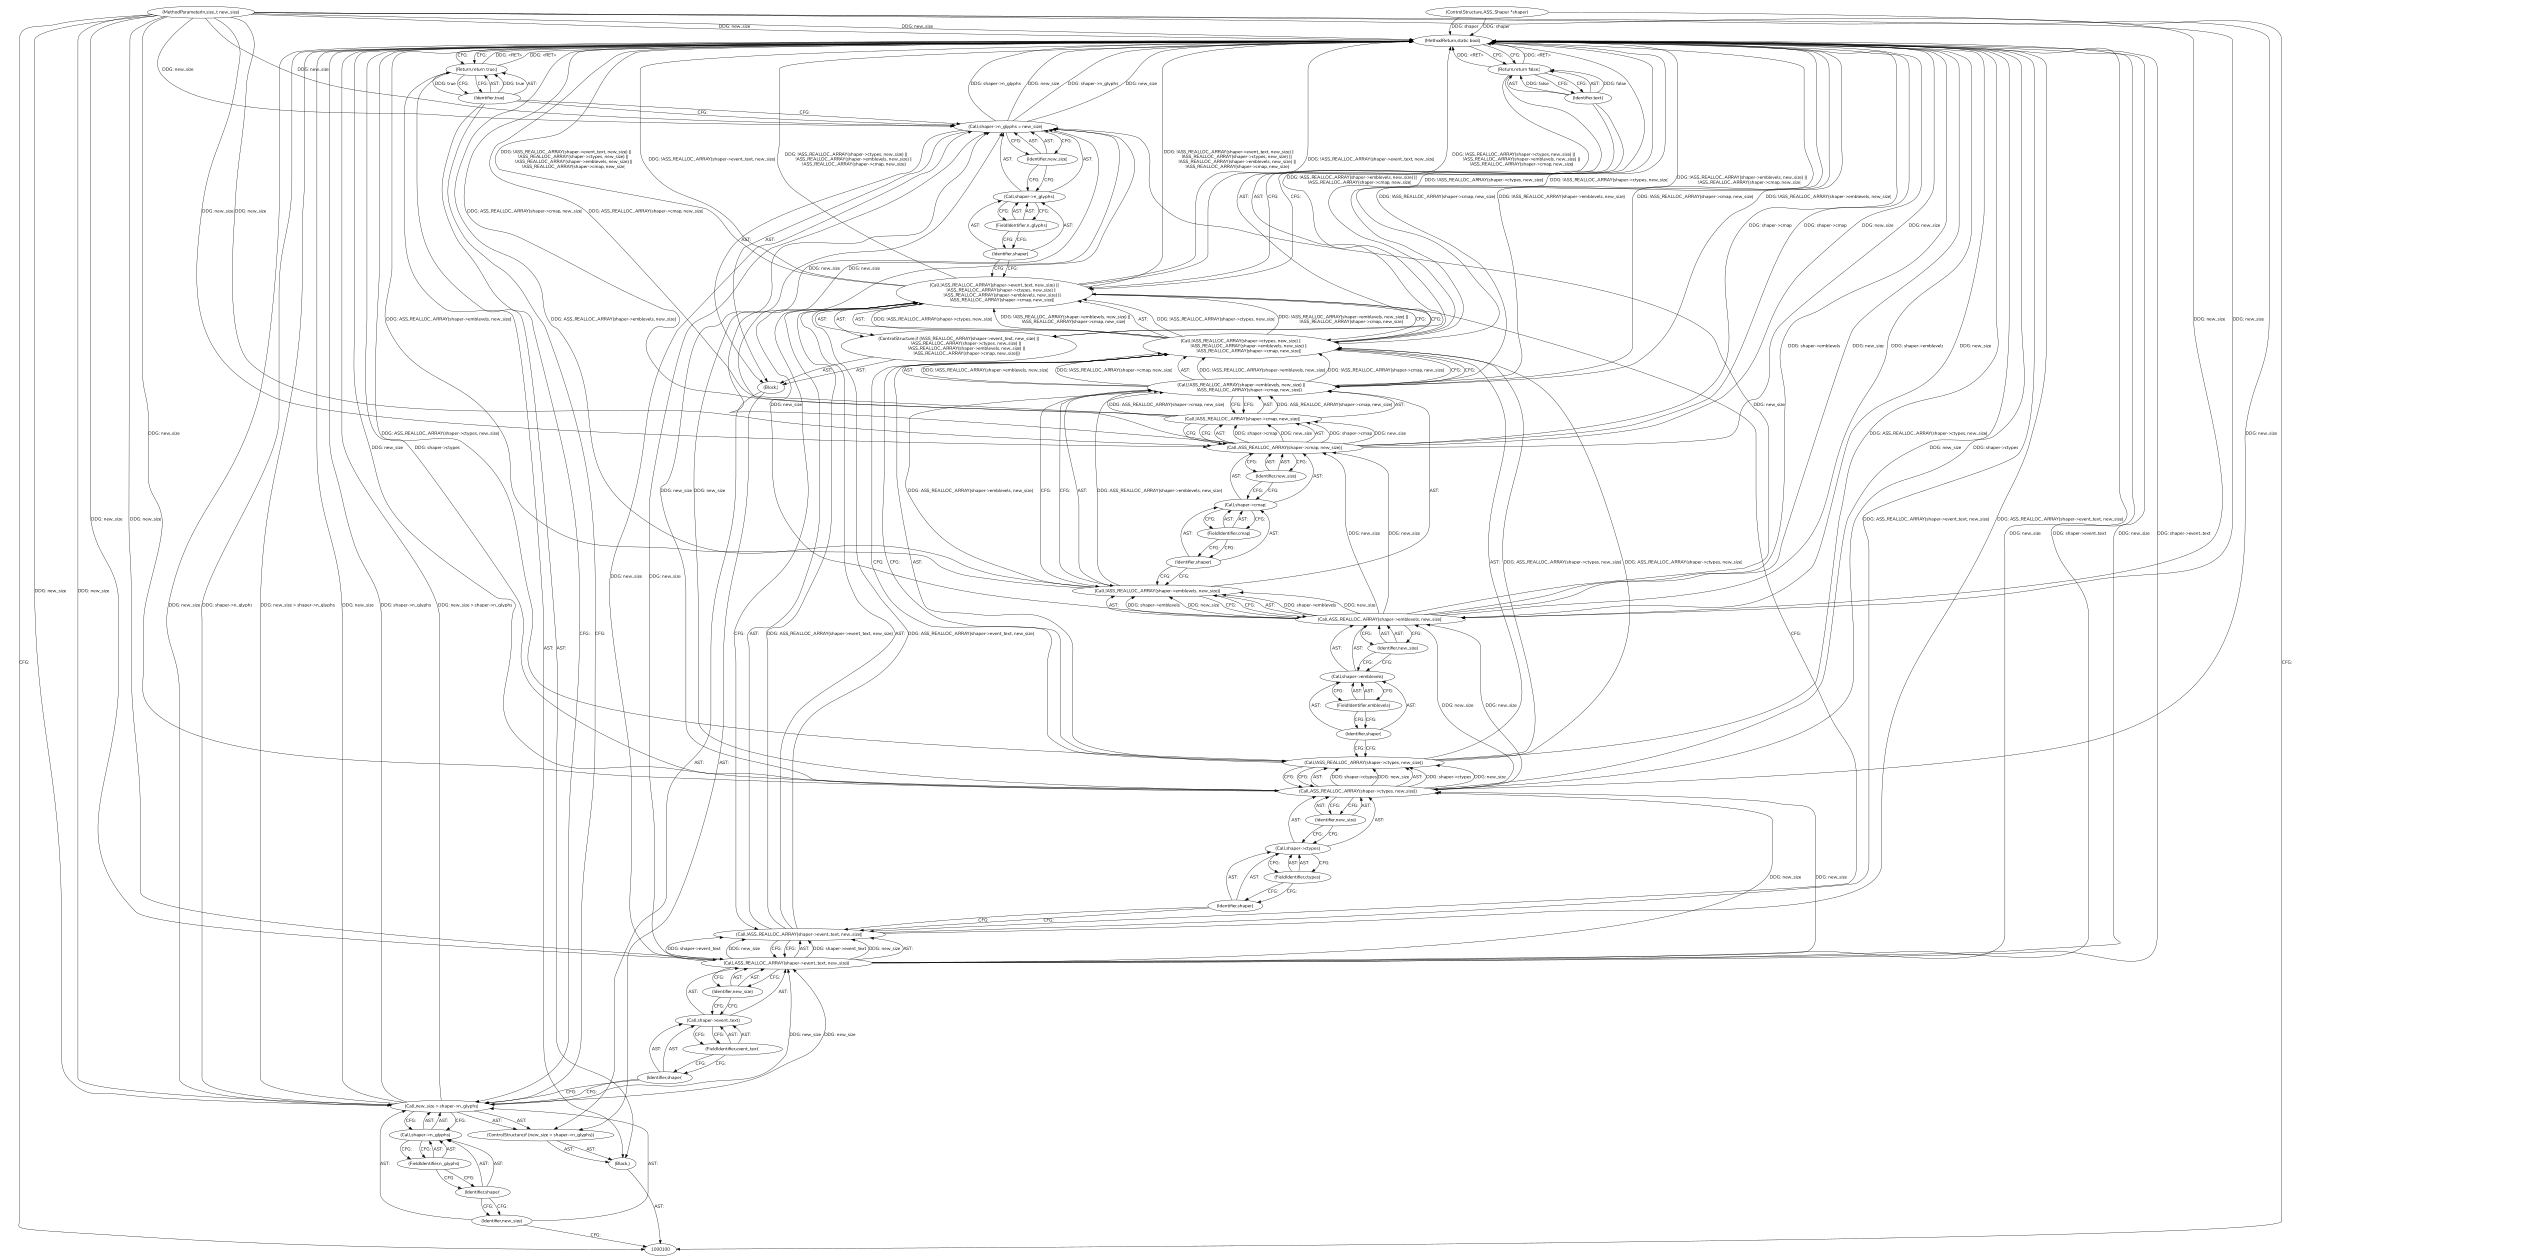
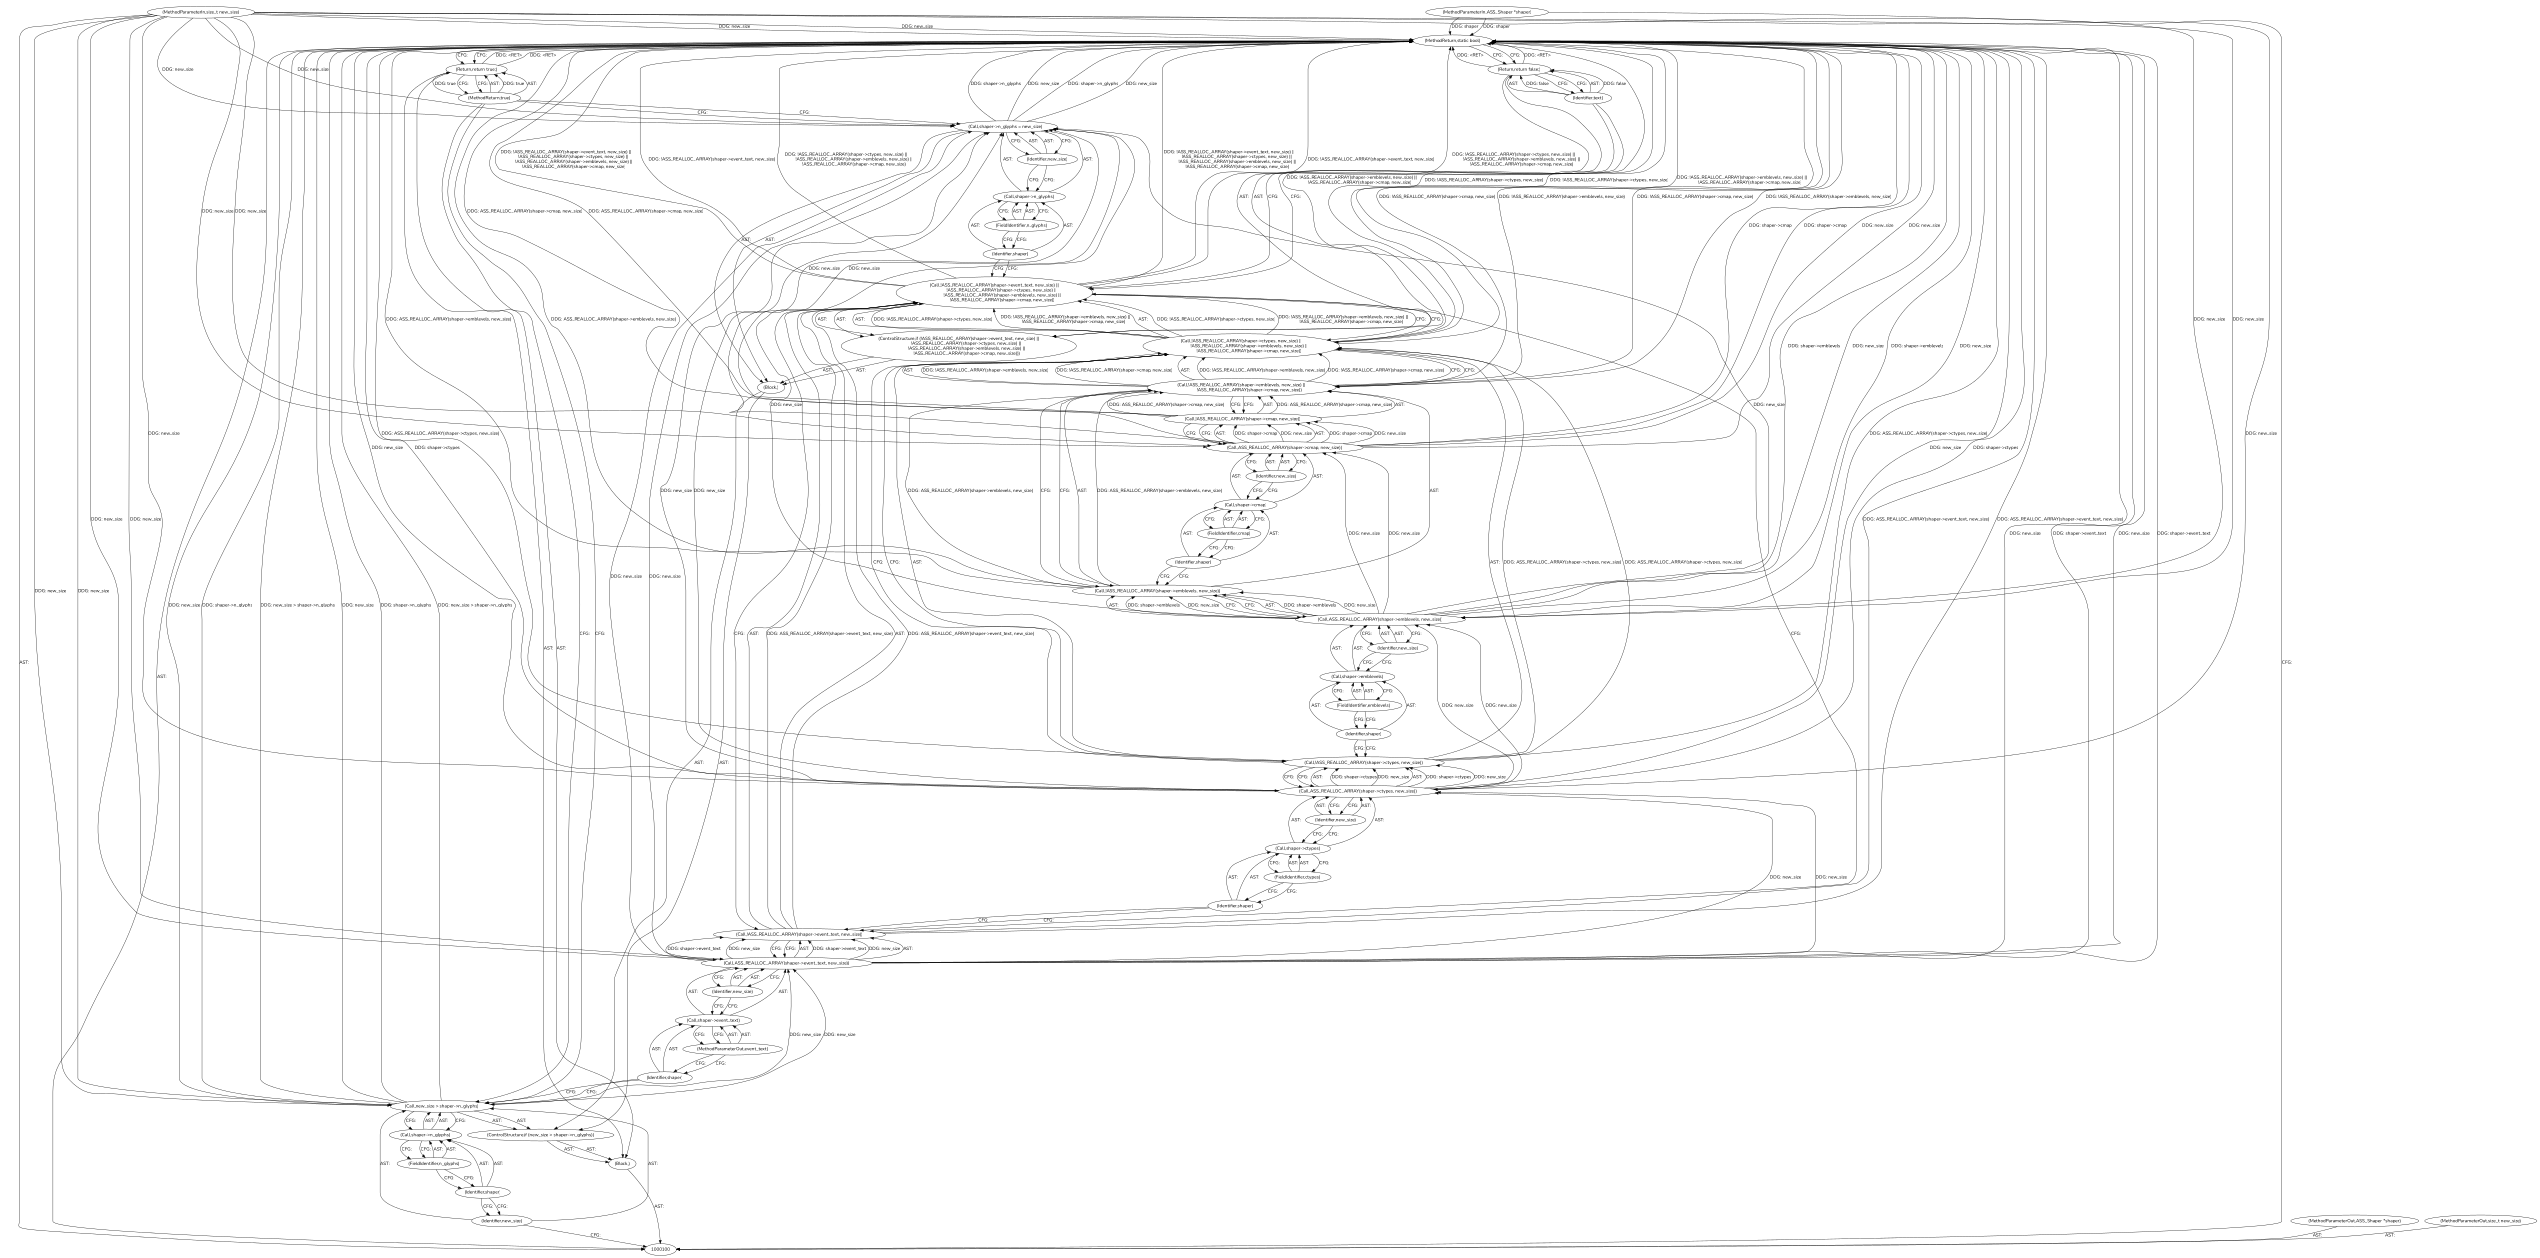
(1487, 12) -> (1487, 12)
(489, 98) -> (489, 98)
none -> (259, 308)
(25, 663) -> (25, 663)
(733, 1049) -> (733, 1049)
none -> (2355, 1221)
none -> (2481, 1221)
